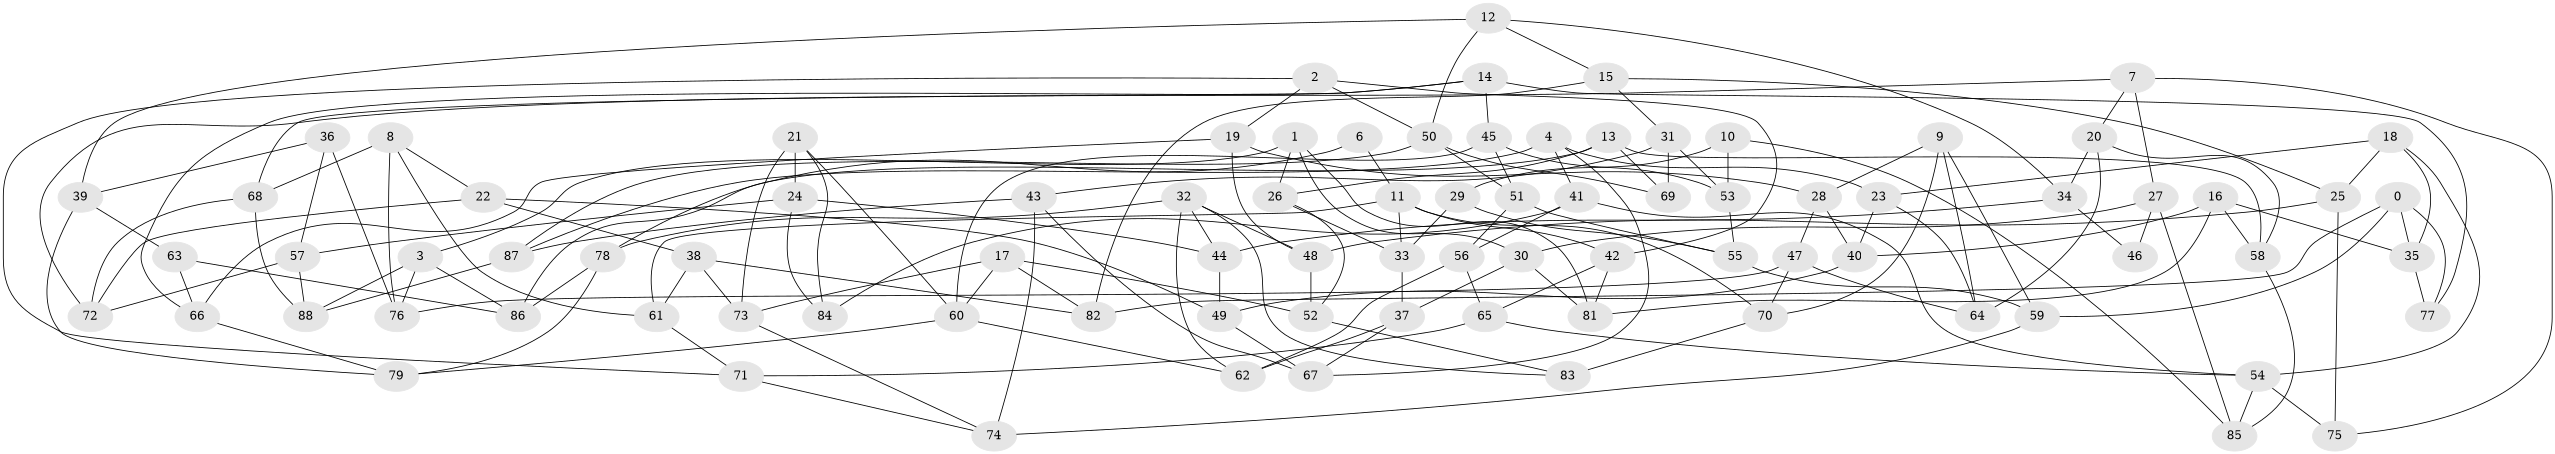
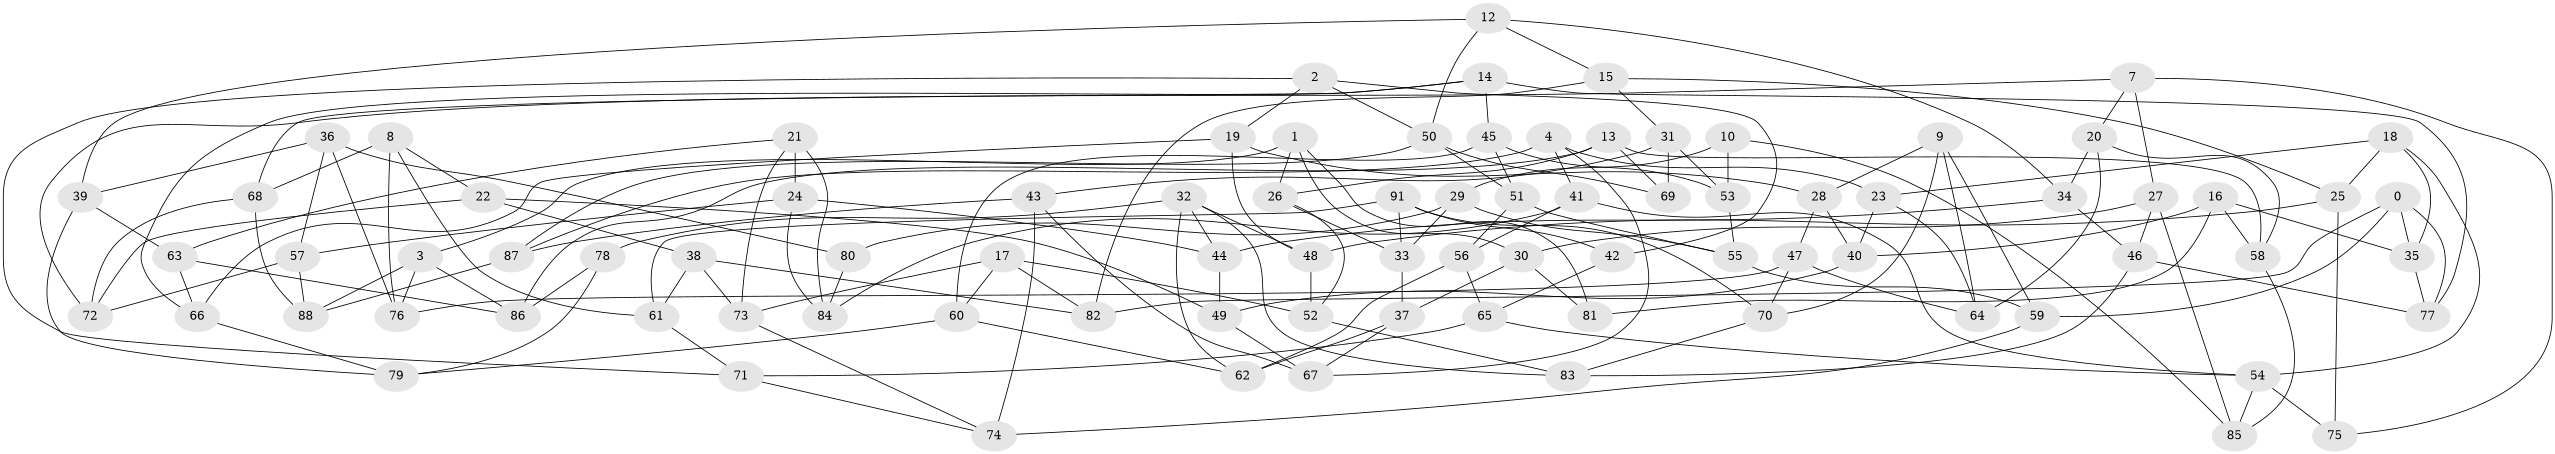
(1360, 138) -> none
(1398, 197) -> (1398, 197)
(881, 230) -> (509, 173)
none -> (848, 257)
none -> (2294, 289)
(1600, 291) -> none
none -> (1958, 358)
